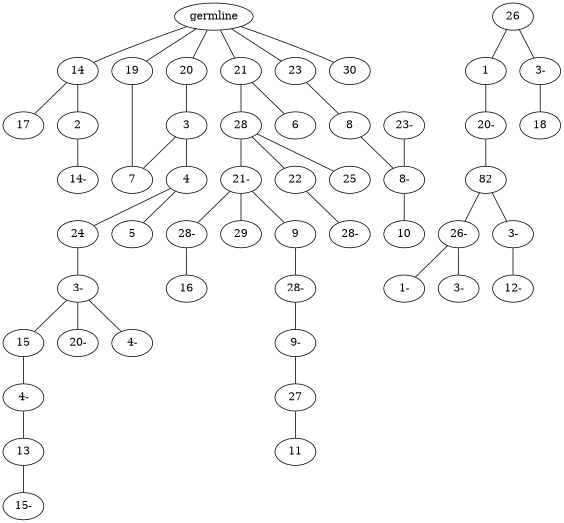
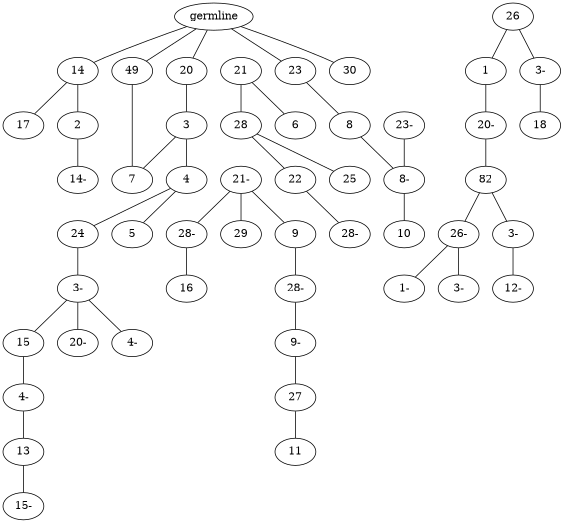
(228, 44) -> none
(132, 71) -> (132, 71)
(241, 153) -> none
